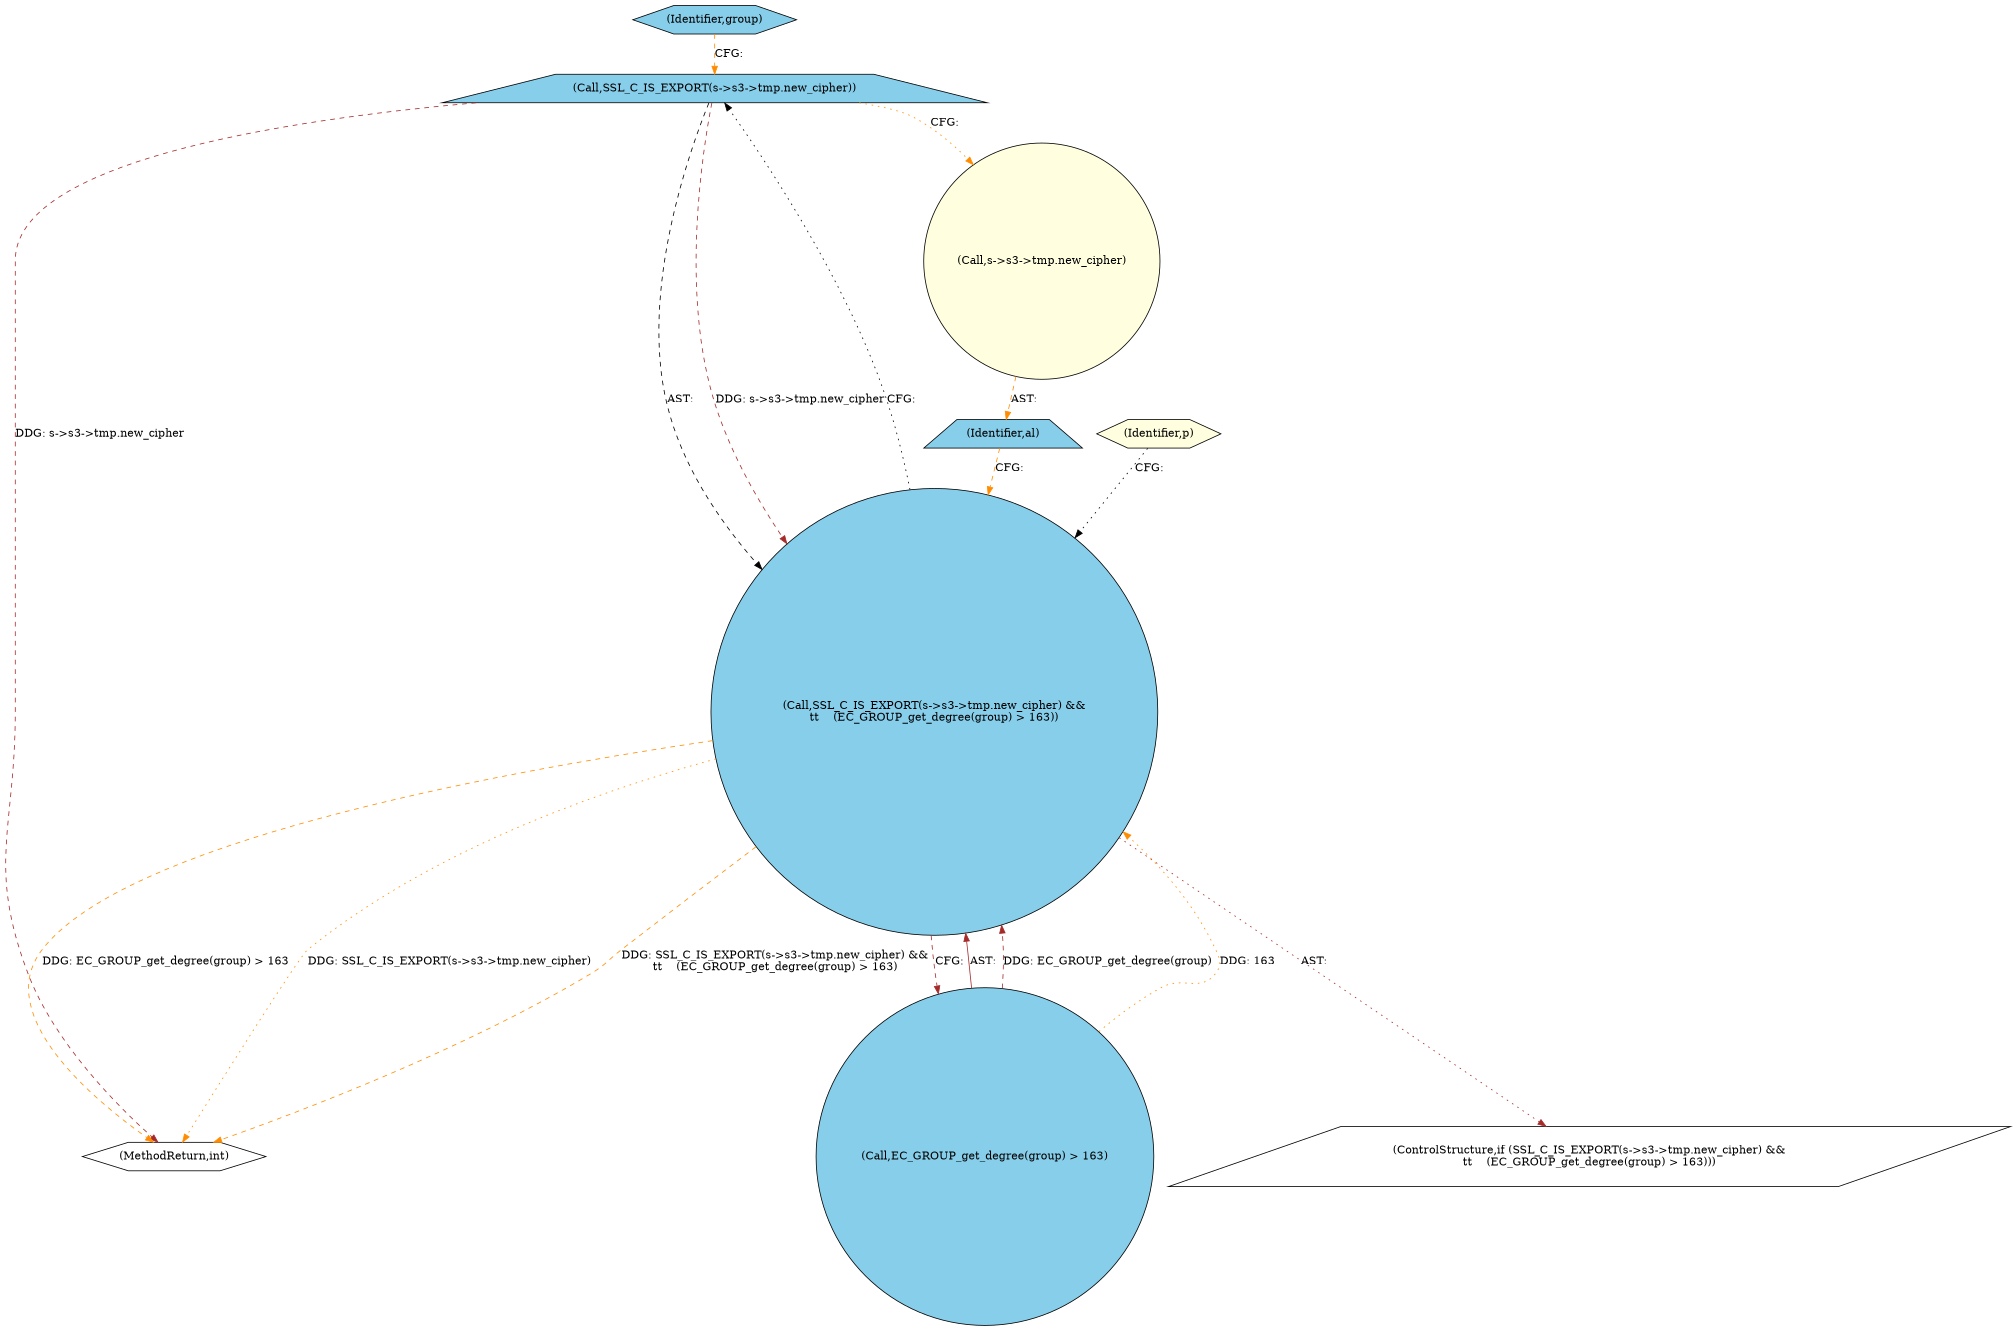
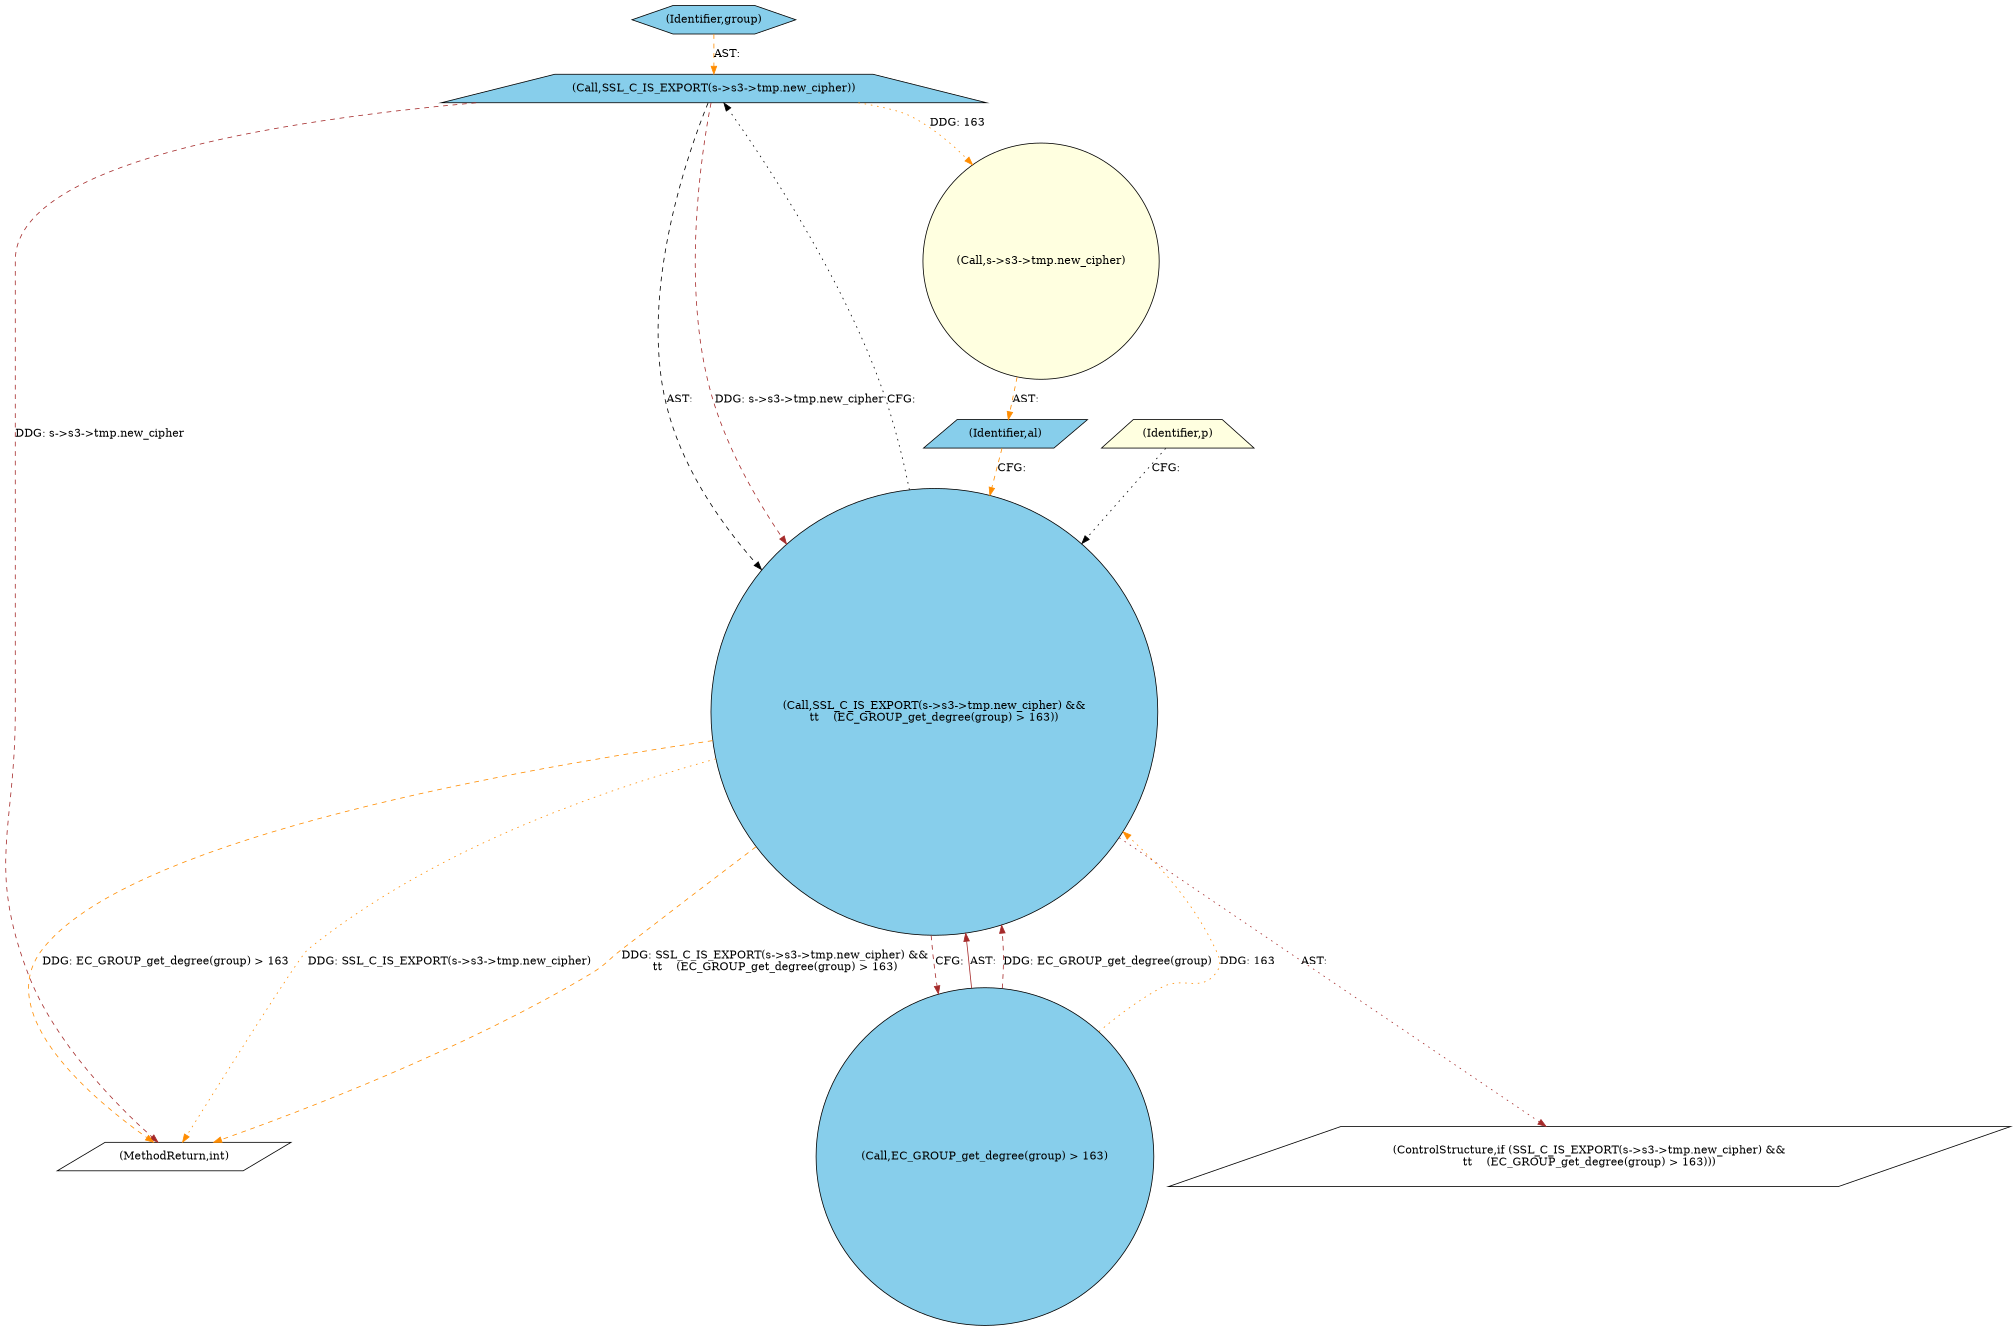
(731, 54) -> (729, 54)
(947, 123) -> (957, 123)
(1003, 434) -> (1005, 434)
(1159, 434) -> (1178, 434)
(174, 1157) -> (174, 1157)
